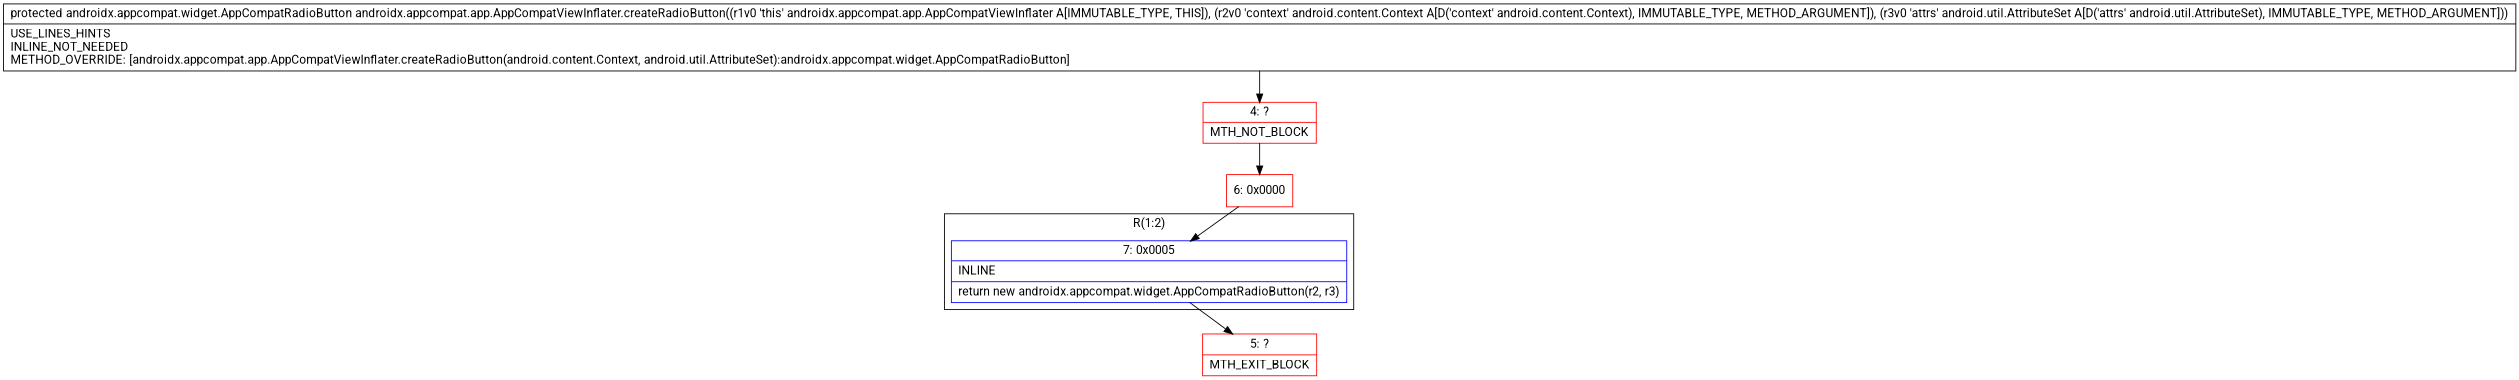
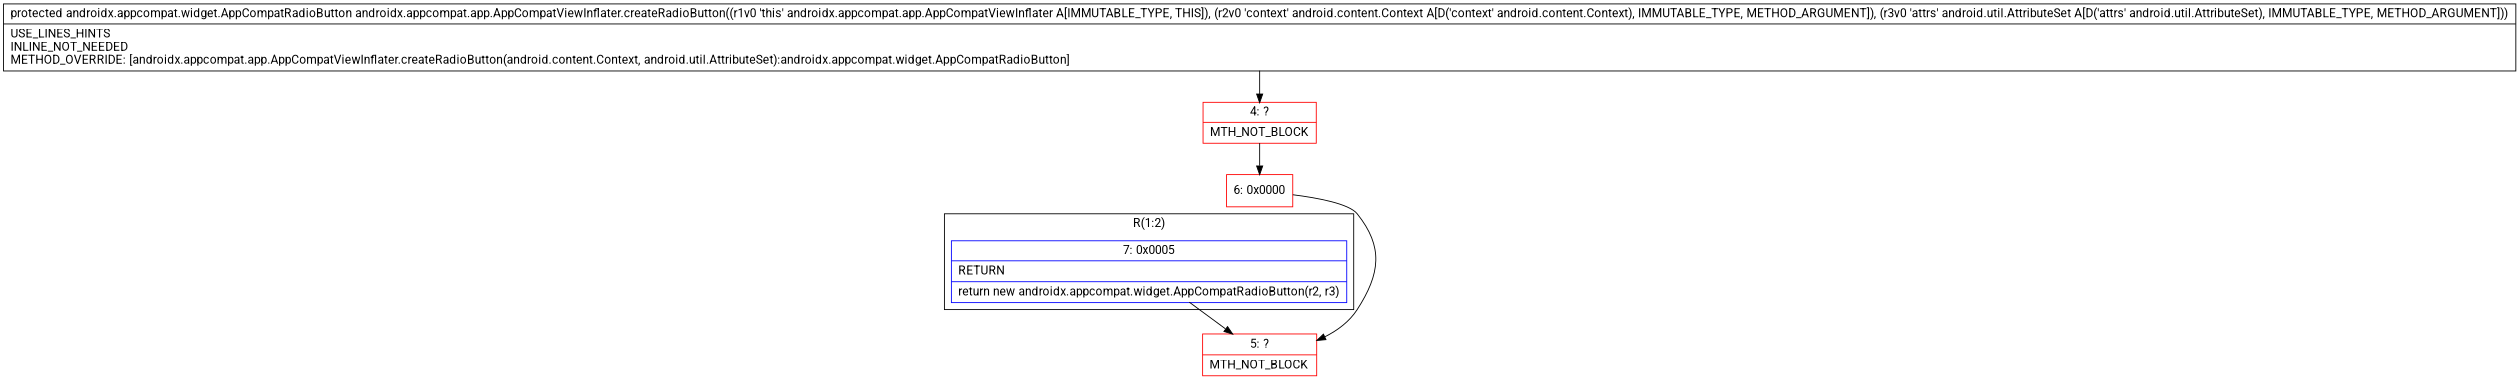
(1218, 221) -> (1375, 249)
(977, 271) -> (982, 271)
(1260, 365) -> (1259, 365)
